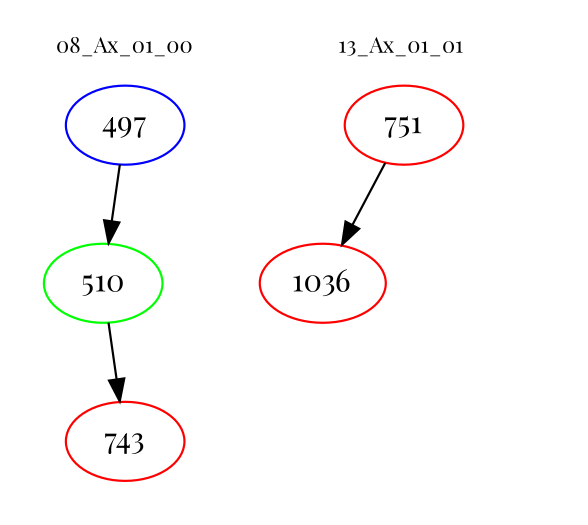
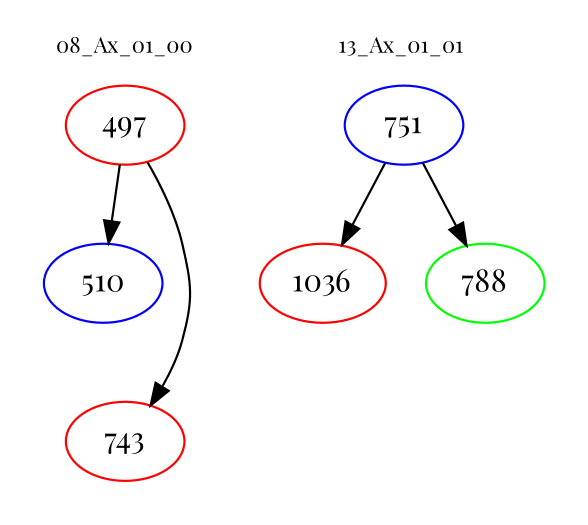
(125, 125) -> (125, 125)
(404, 125) -> (404, 125)
(103, 283) -> (103, 283)
none -> (485, 283)
(113, 351) -> (188, 273)
